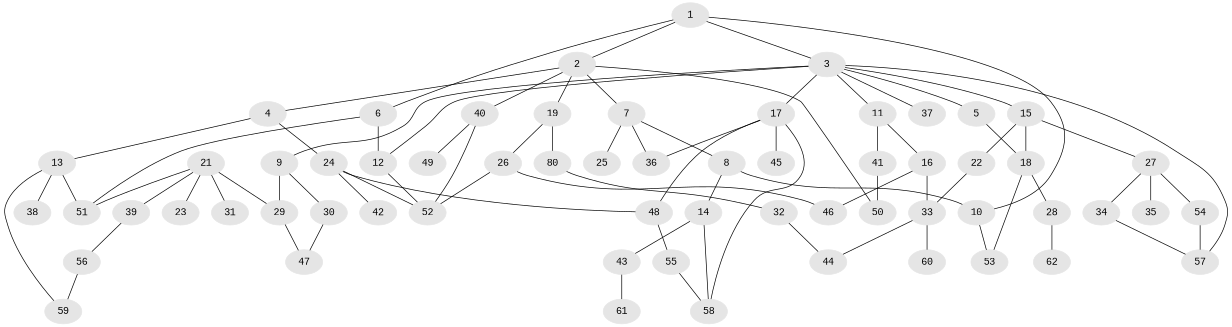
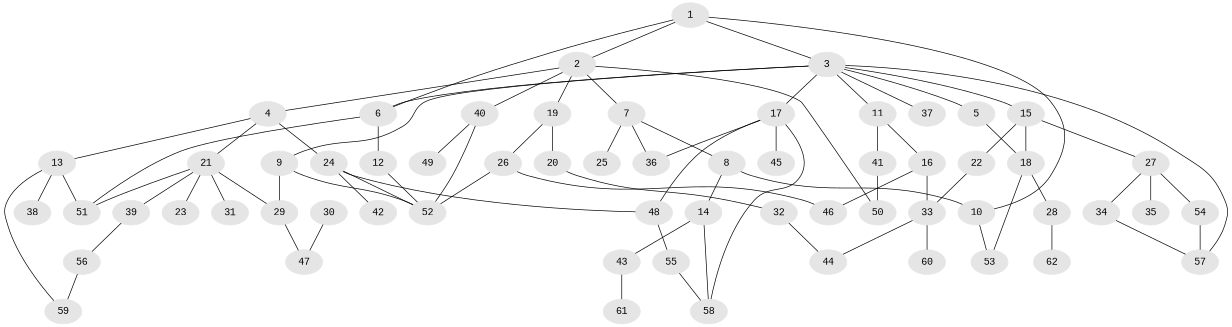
(513, 91) -> (600, 79)
none -> (232, 142)
(552, 163) -> (552, 163)
(304, 188) -> (344, 186)
